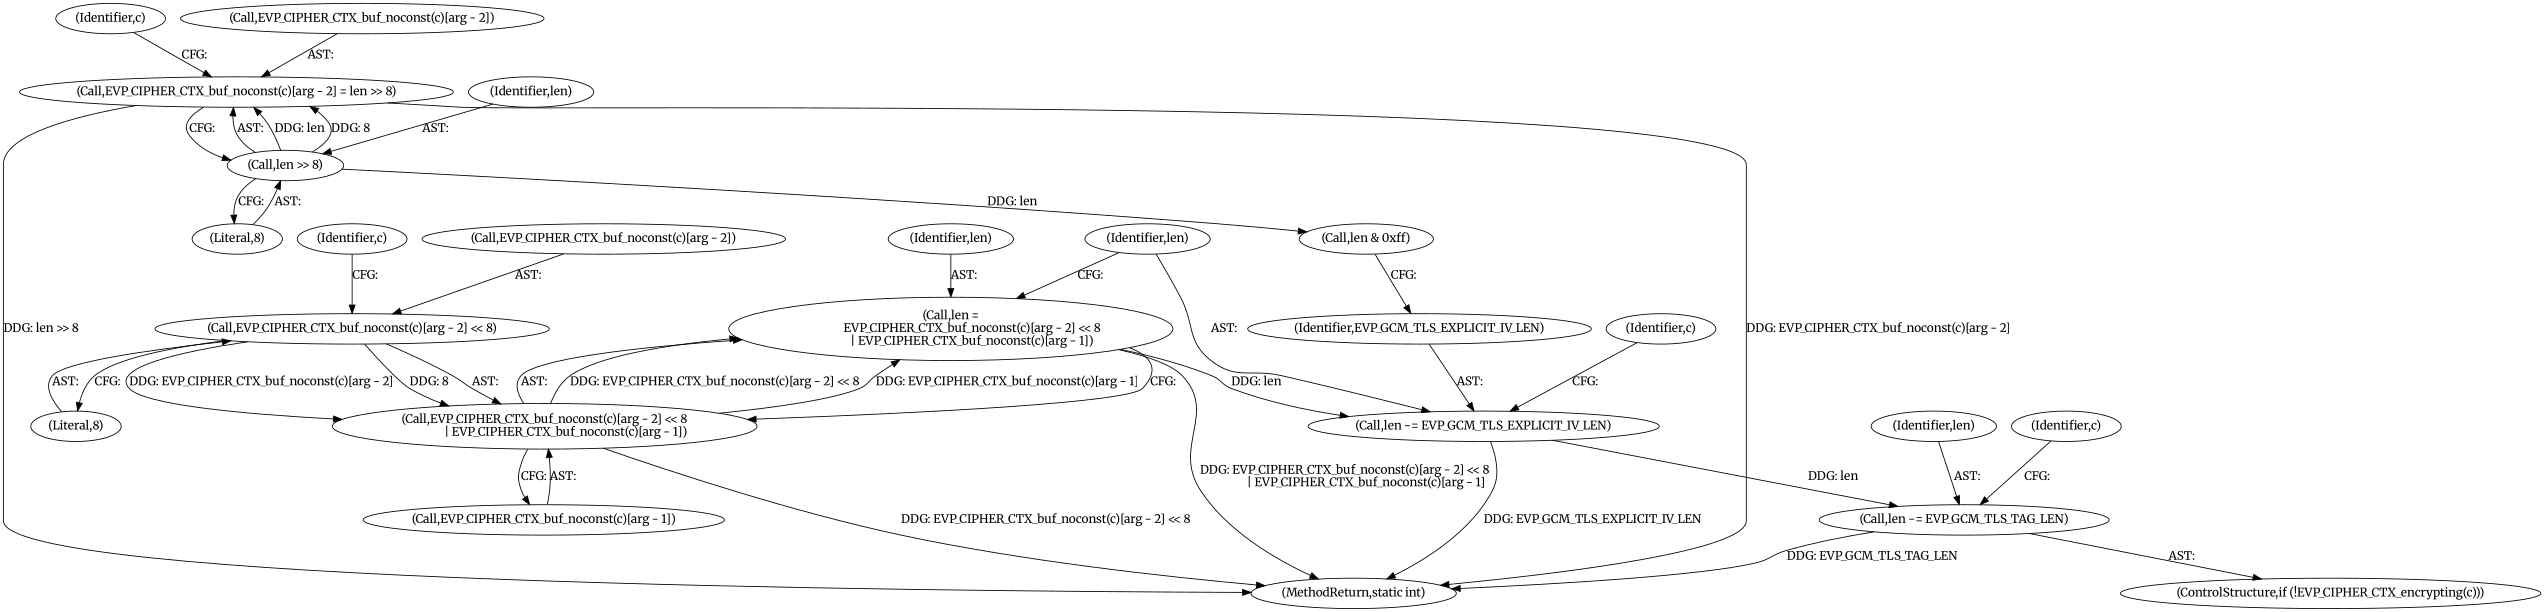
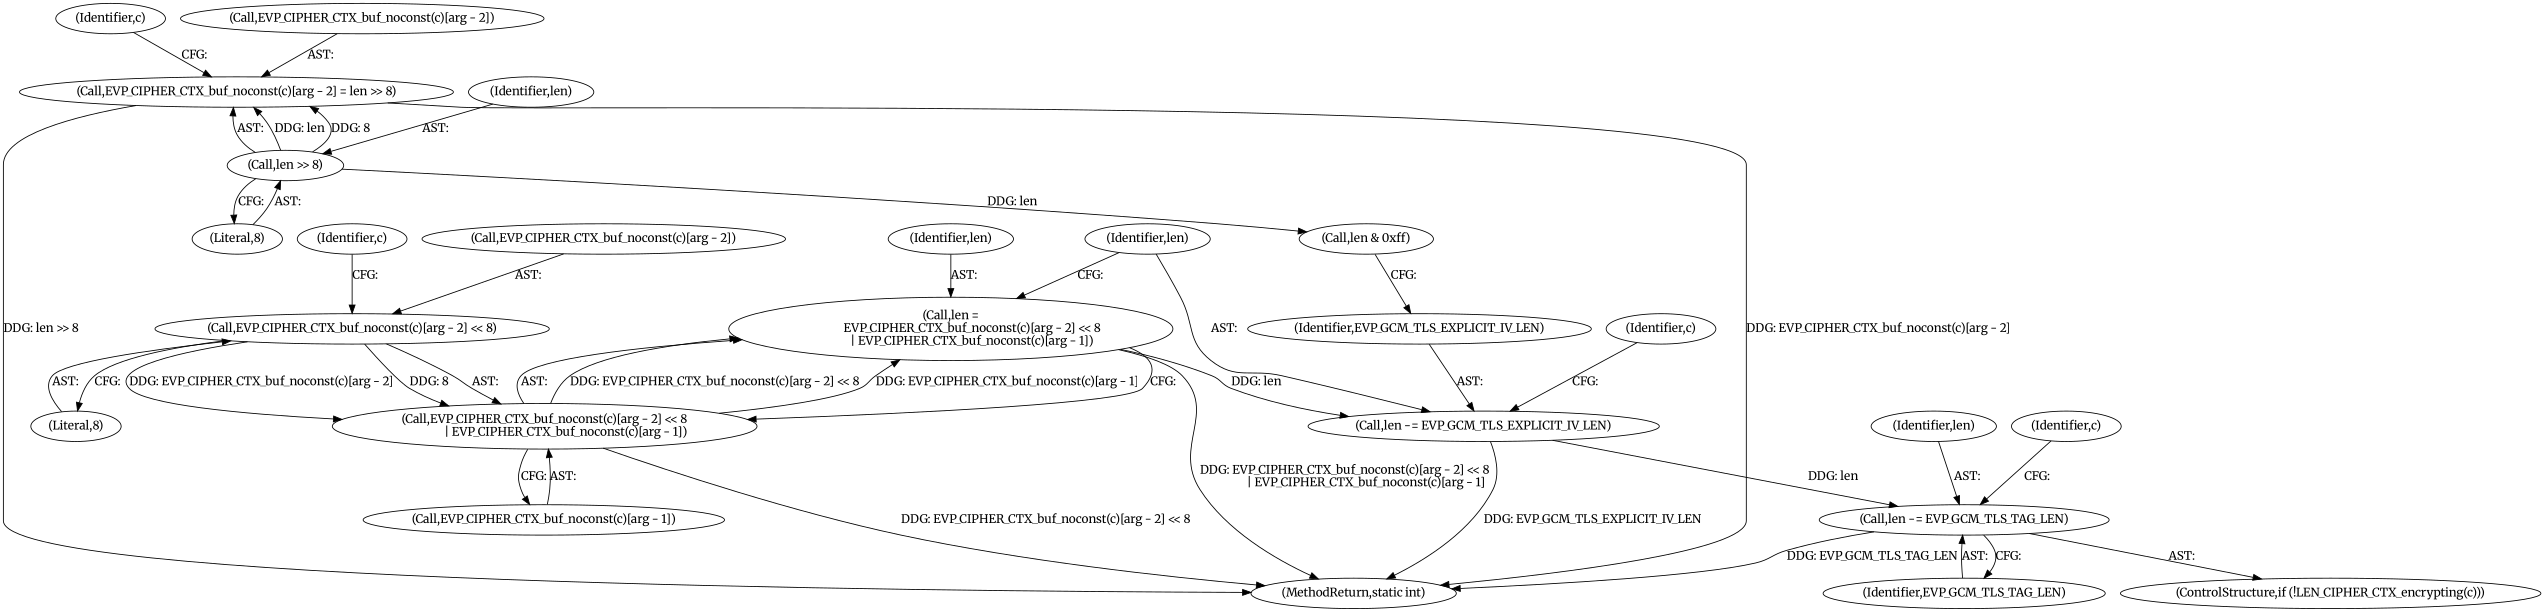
(191, 137) -> none
none -> (1964, 593)
(2331, 593) -> (2331, 593)
